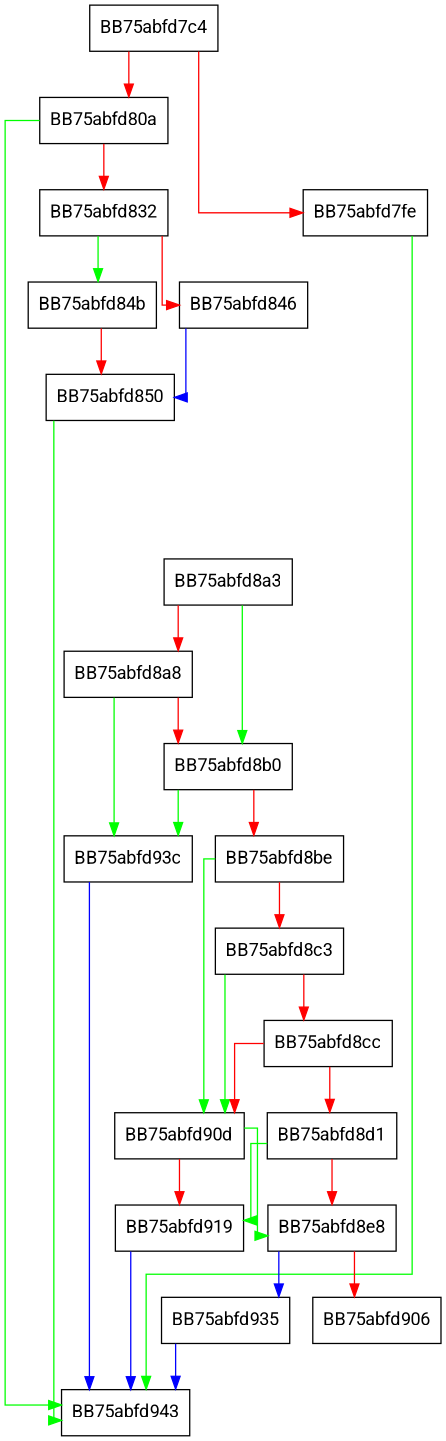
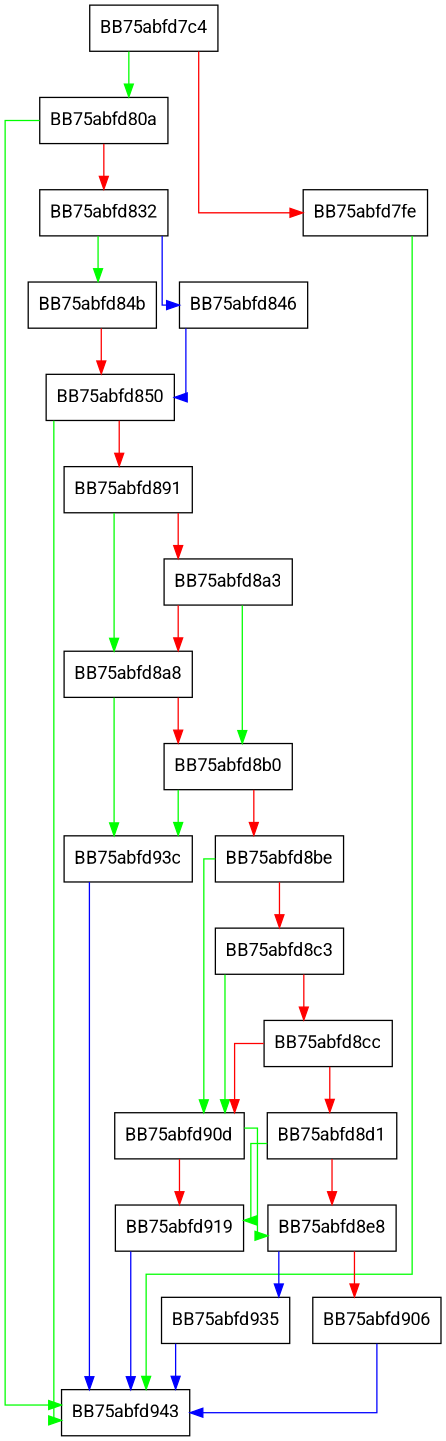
(129, 68) -> (129, 68)
(162, 273) -> (162, 273)
none -> (128, 490)
none -> (324, 1413)
